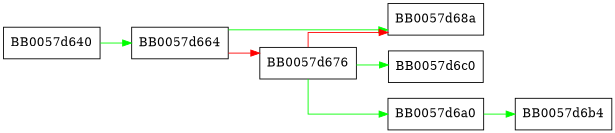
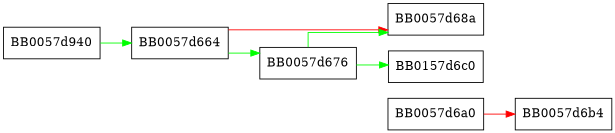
(300, 30) -> (300, 30)
(336, 32) -> (336, 32)
(52, 43) -> (52, 43)
(240, 53) -> (240, 53)
(436, 67) -> (436, 67)
(326, 114) -> none
(495, 114) -> (495, 114)
